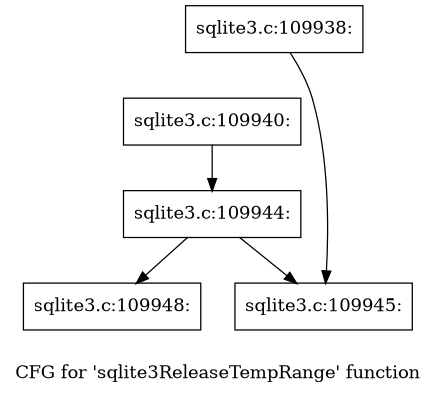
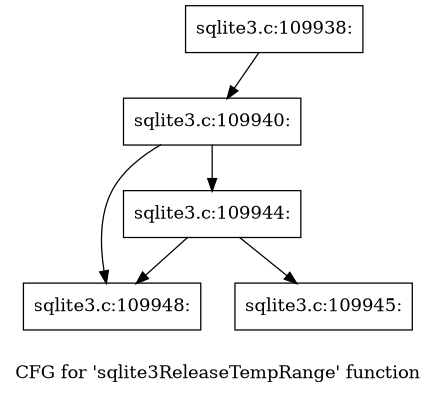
(324, 158) -> (247, 70)
none -> (109, 197)
